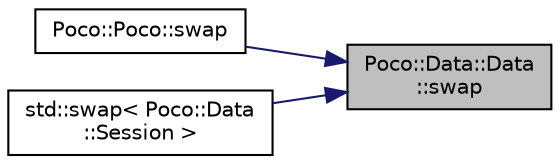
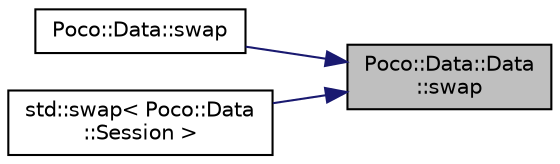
(140, 31) -> (140, 31)
